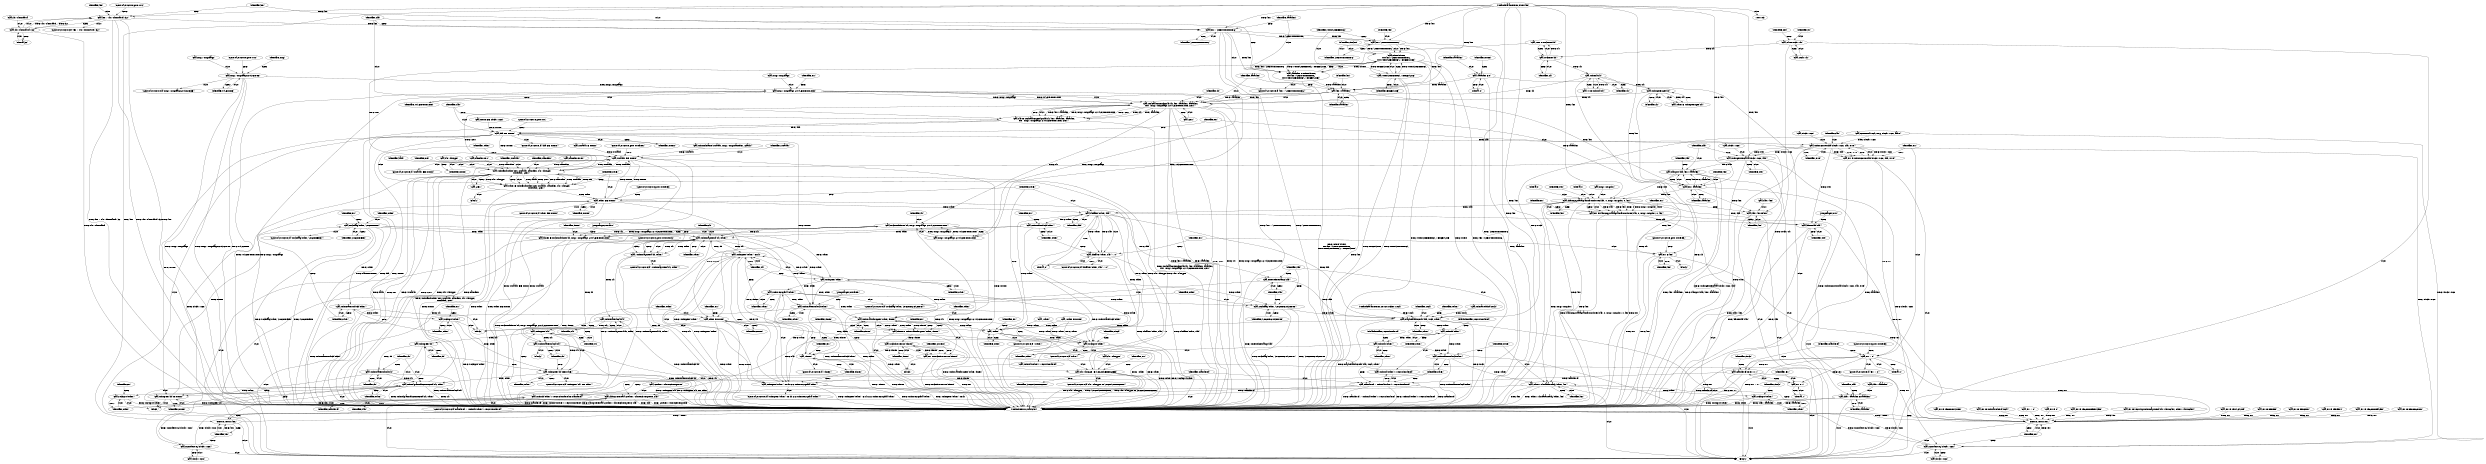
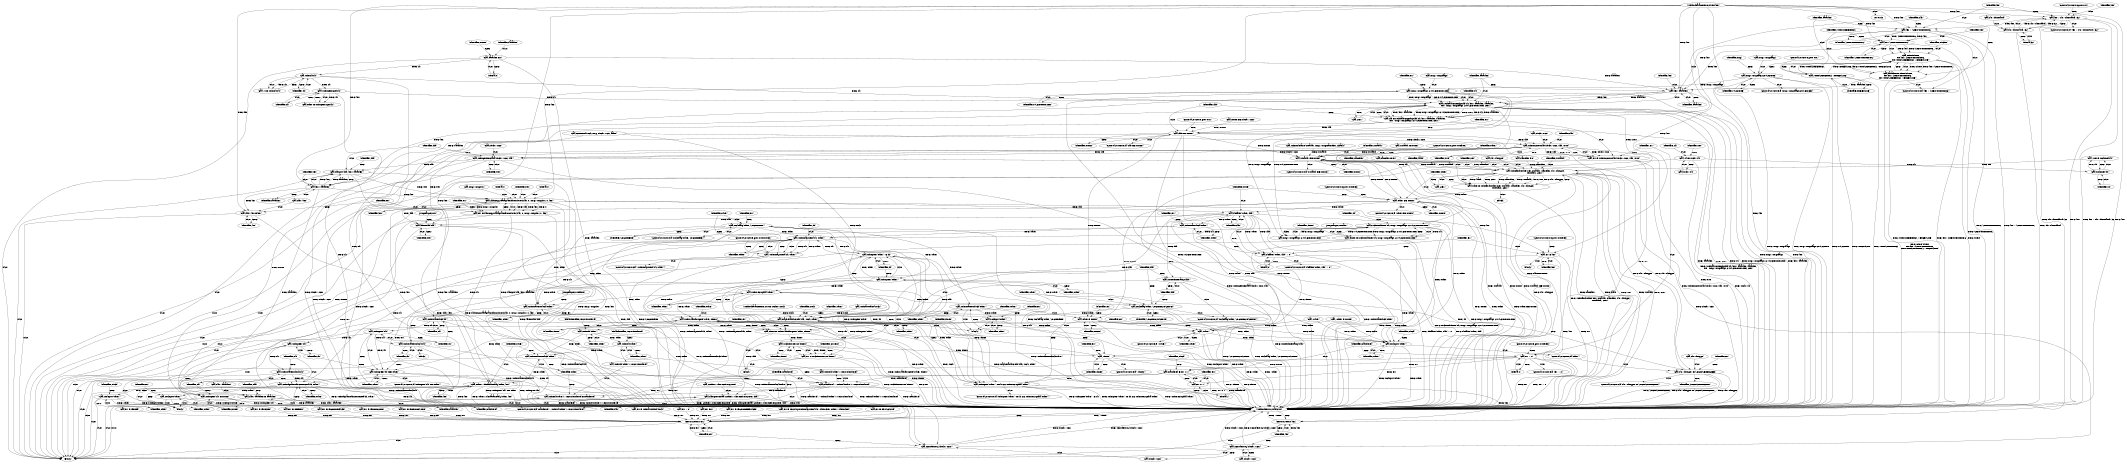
(1570, 66) -> (401, 67)
(322, 215) -> (731, 209)
(840, 297) -> (1189, 313)
